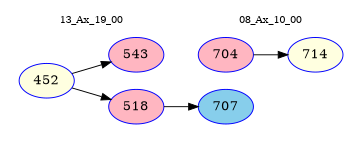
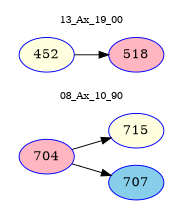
(271, 21) -> (91, 97)
(136, 55) -> none
(315, 55) -> (136, 131)
(177, 107) -> (87, 168)
